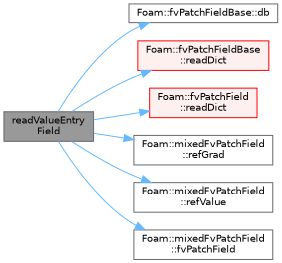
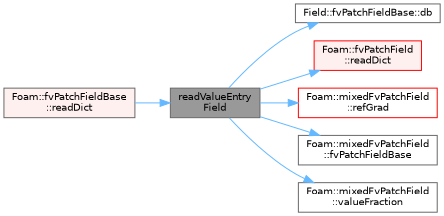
(203, 13) -> (368, 13)
(203, 56) -> (69, 103)
(106, 91) -> (148, 103)
(203, 150) -> (368, 103)
(203, 197) -> (368, 150)
(203, 245) -> (368, 197)
